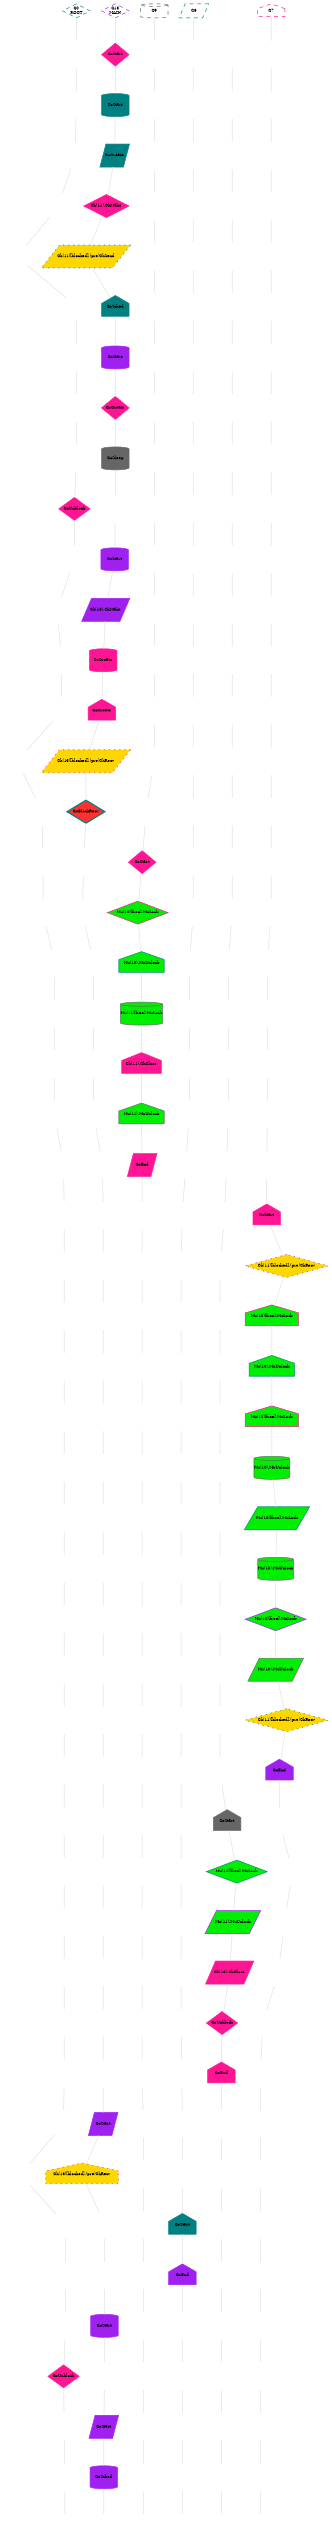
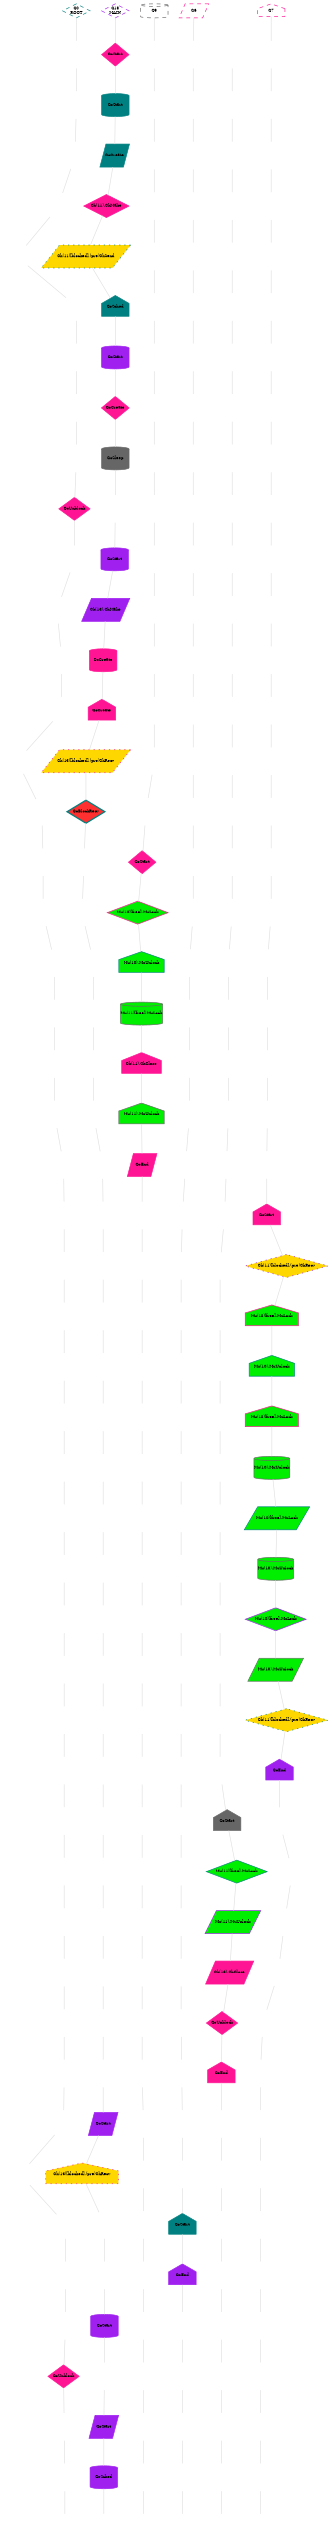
(194, 11) -> (194, 11)
